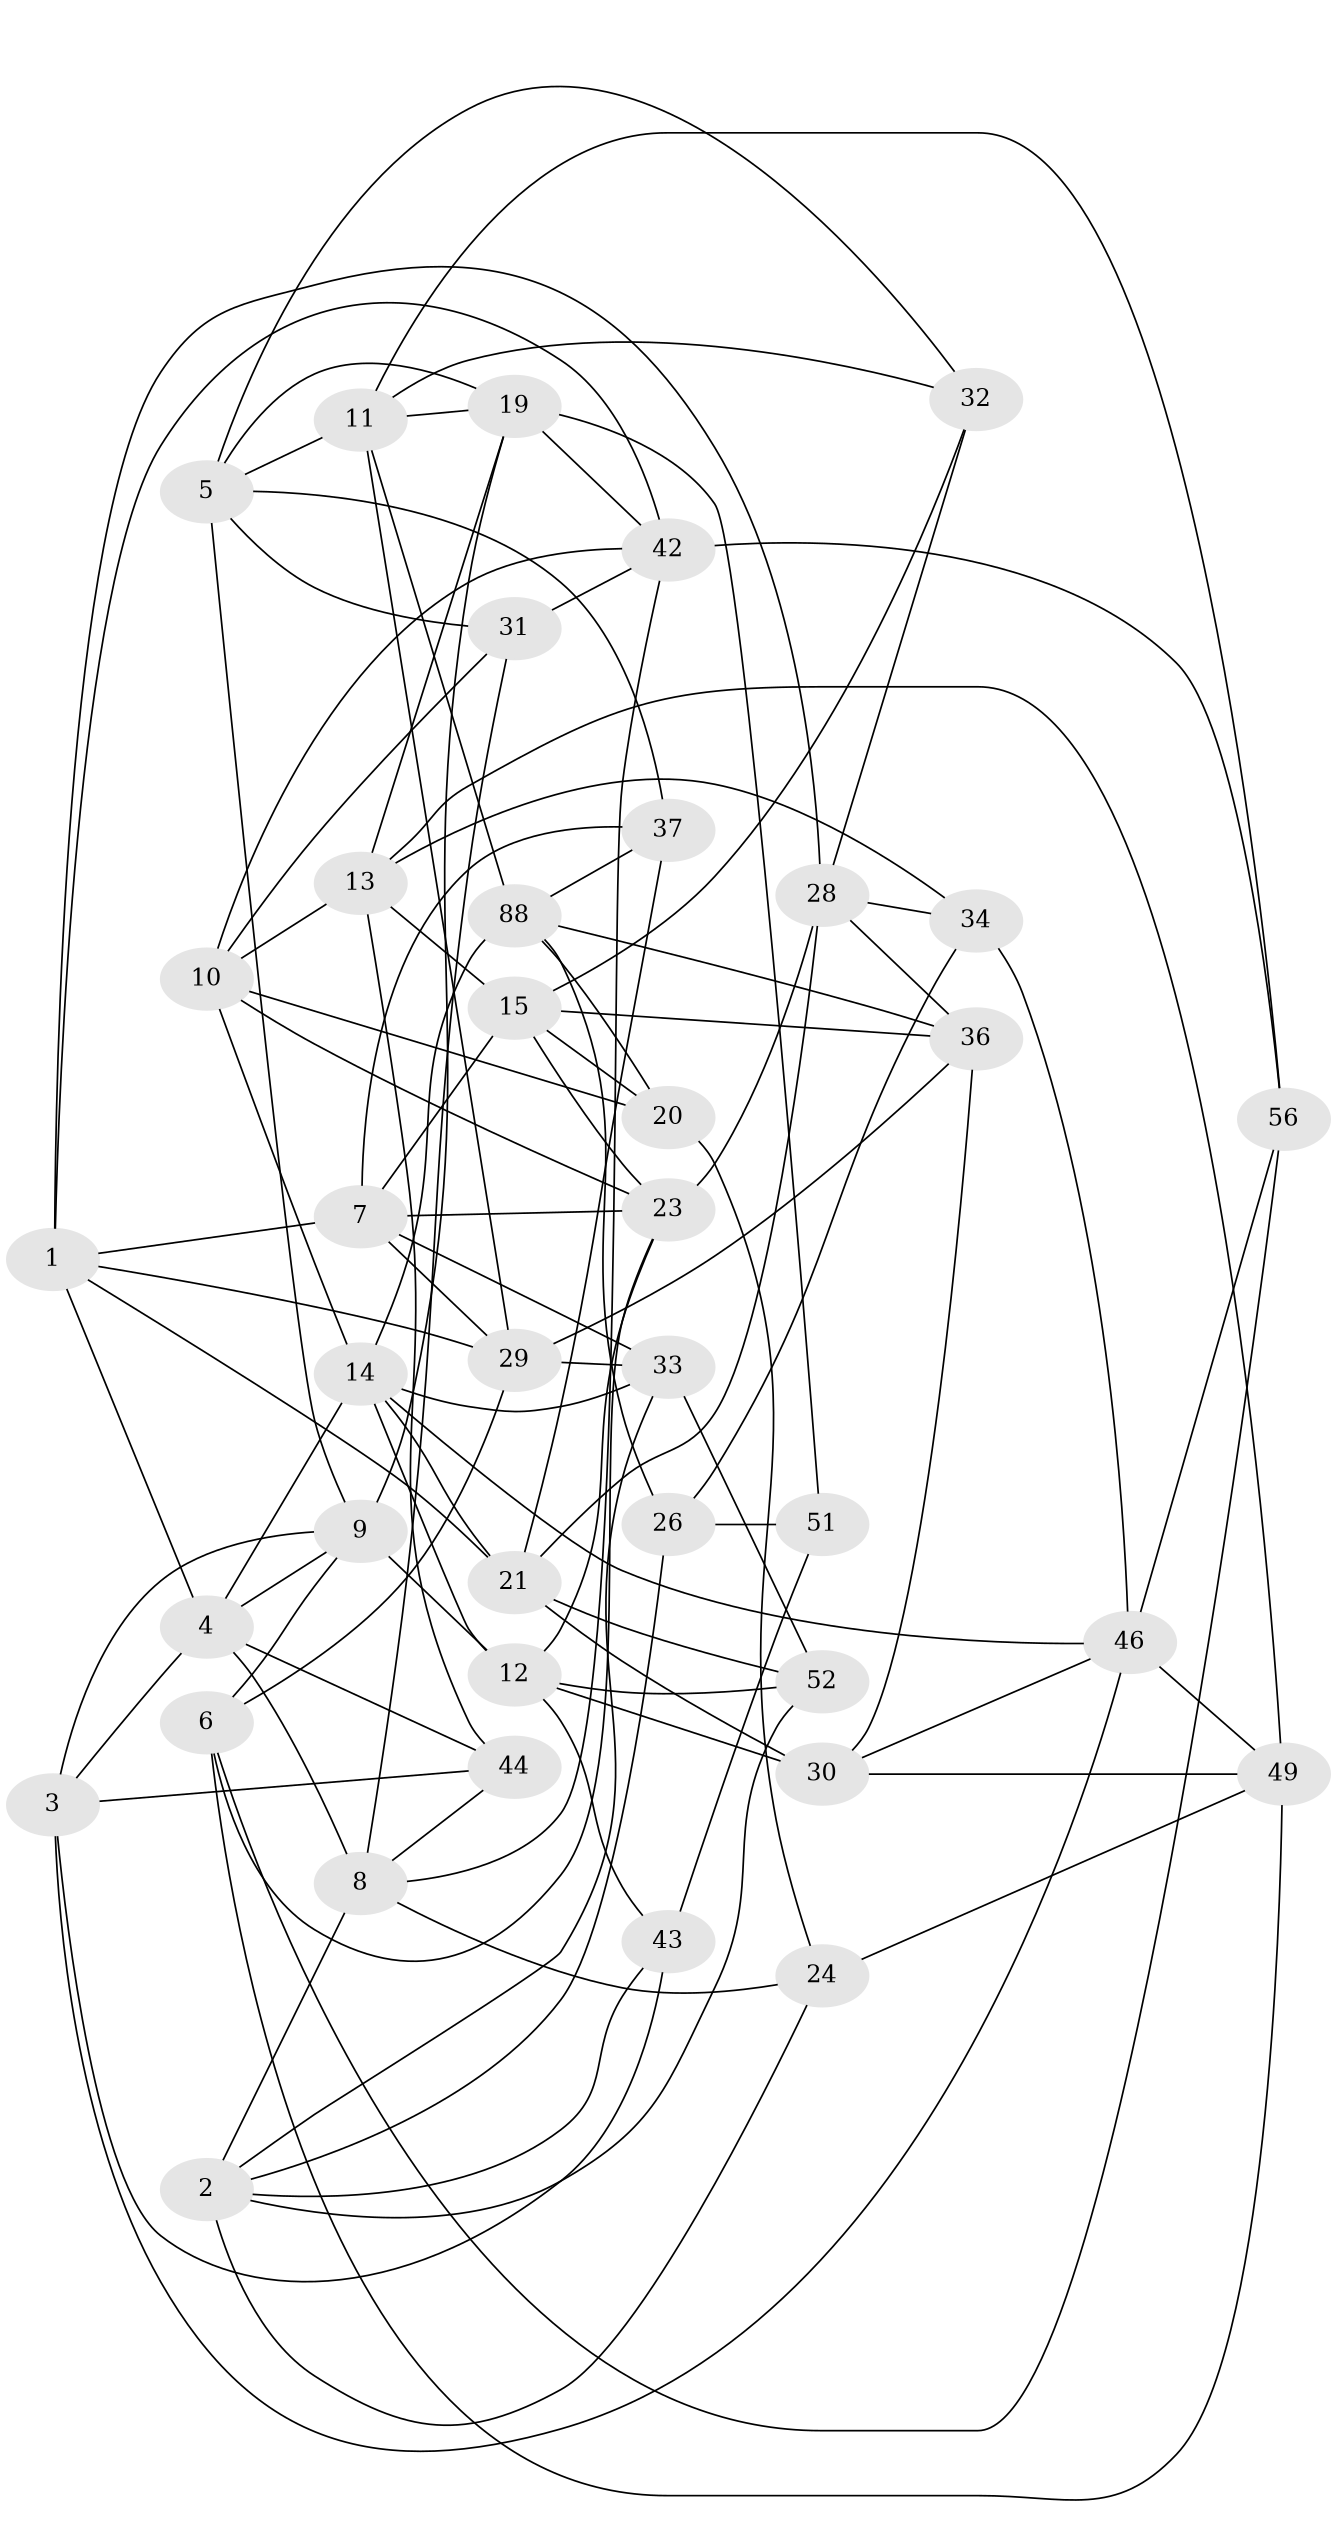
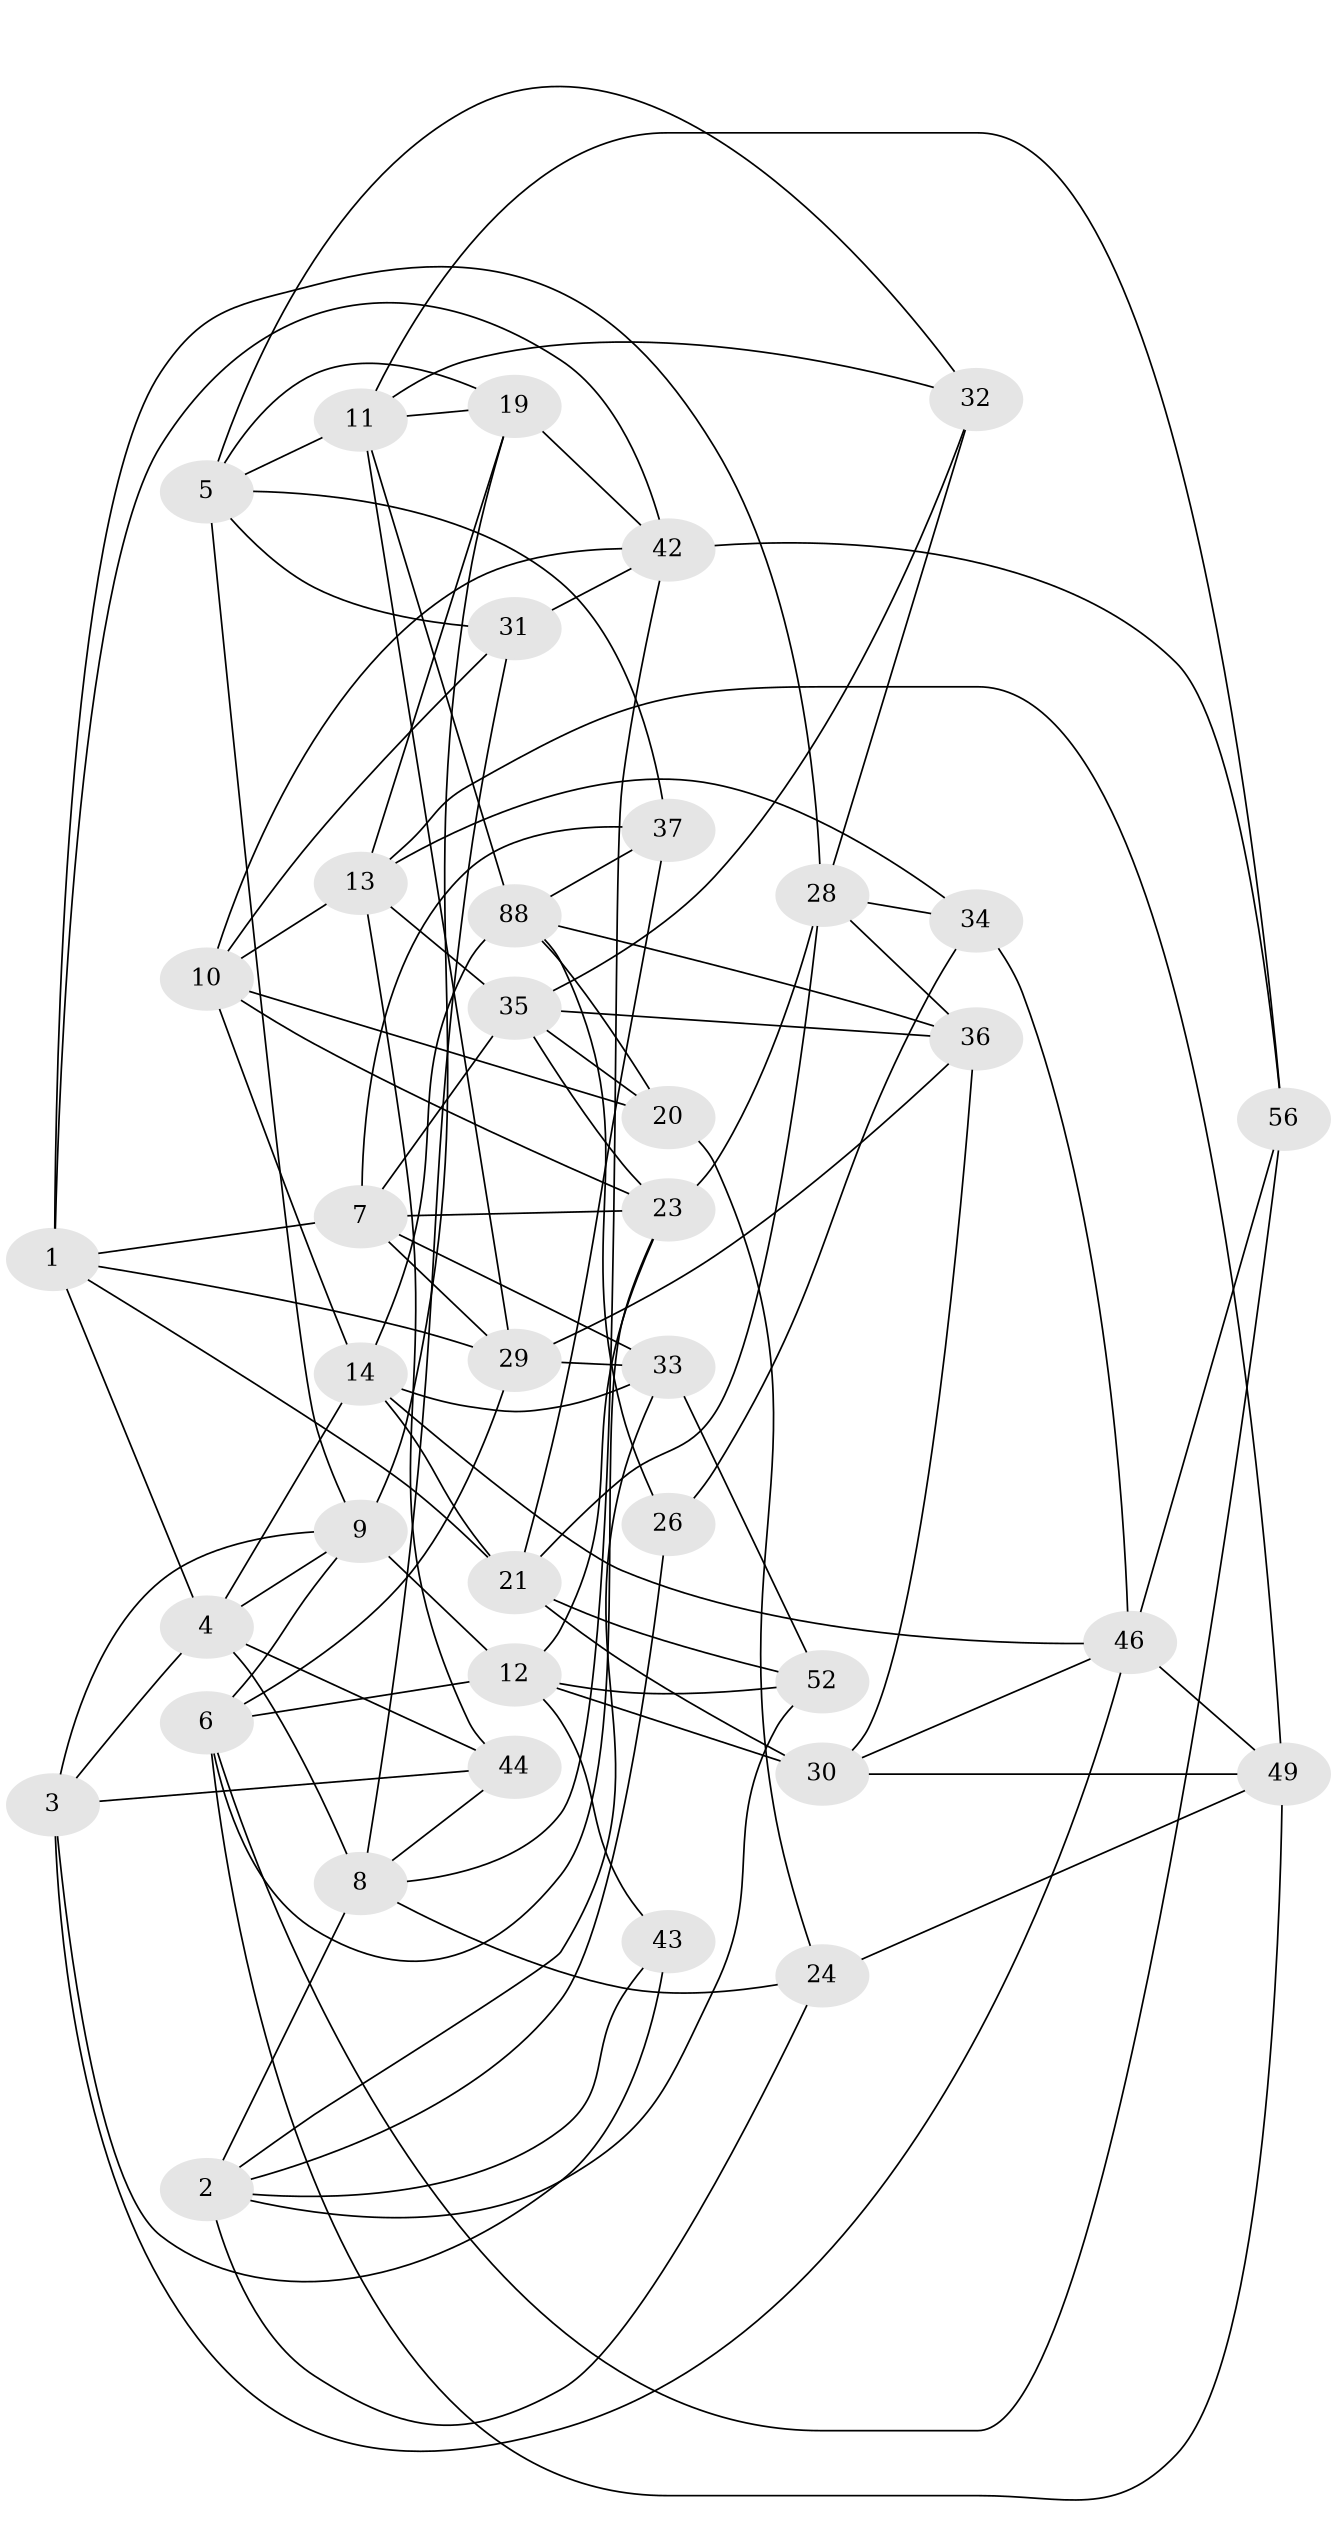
(515, 1008) -> (515, 1008)
(822, 1525) -> none
(426, 1530) -> (344, 1701)
